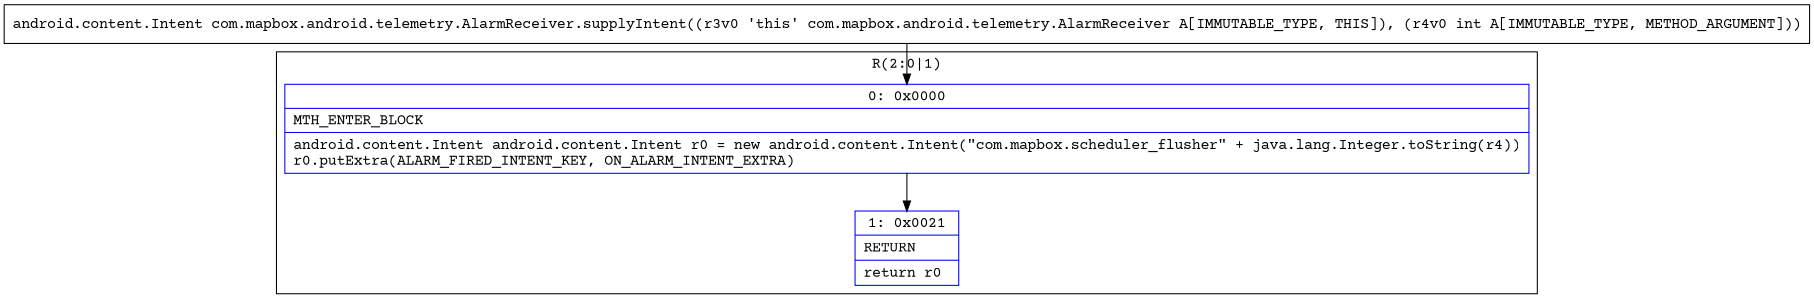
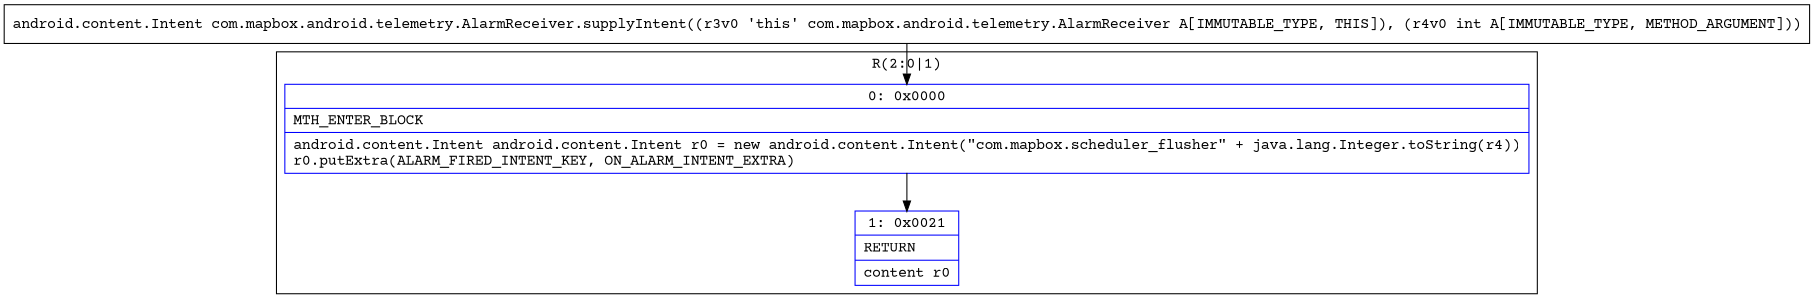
(903, 272) -> (907, 272)
